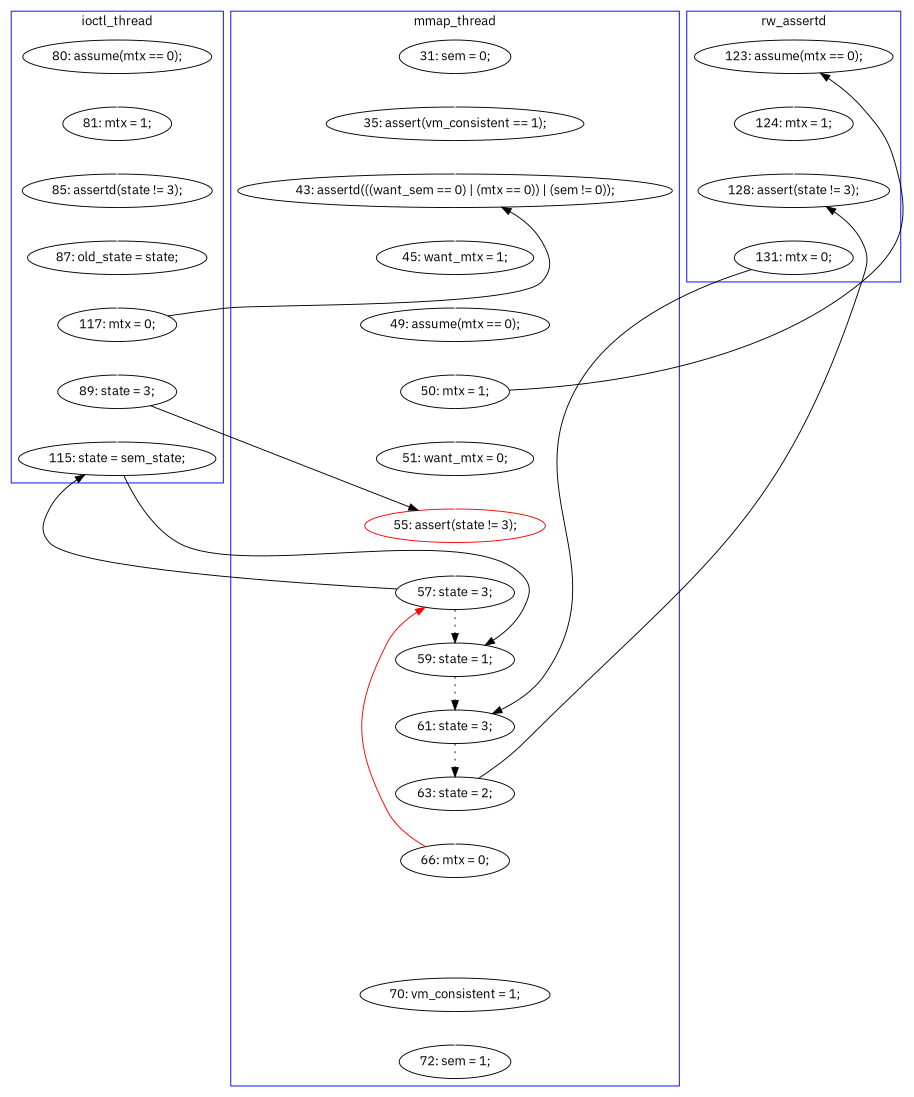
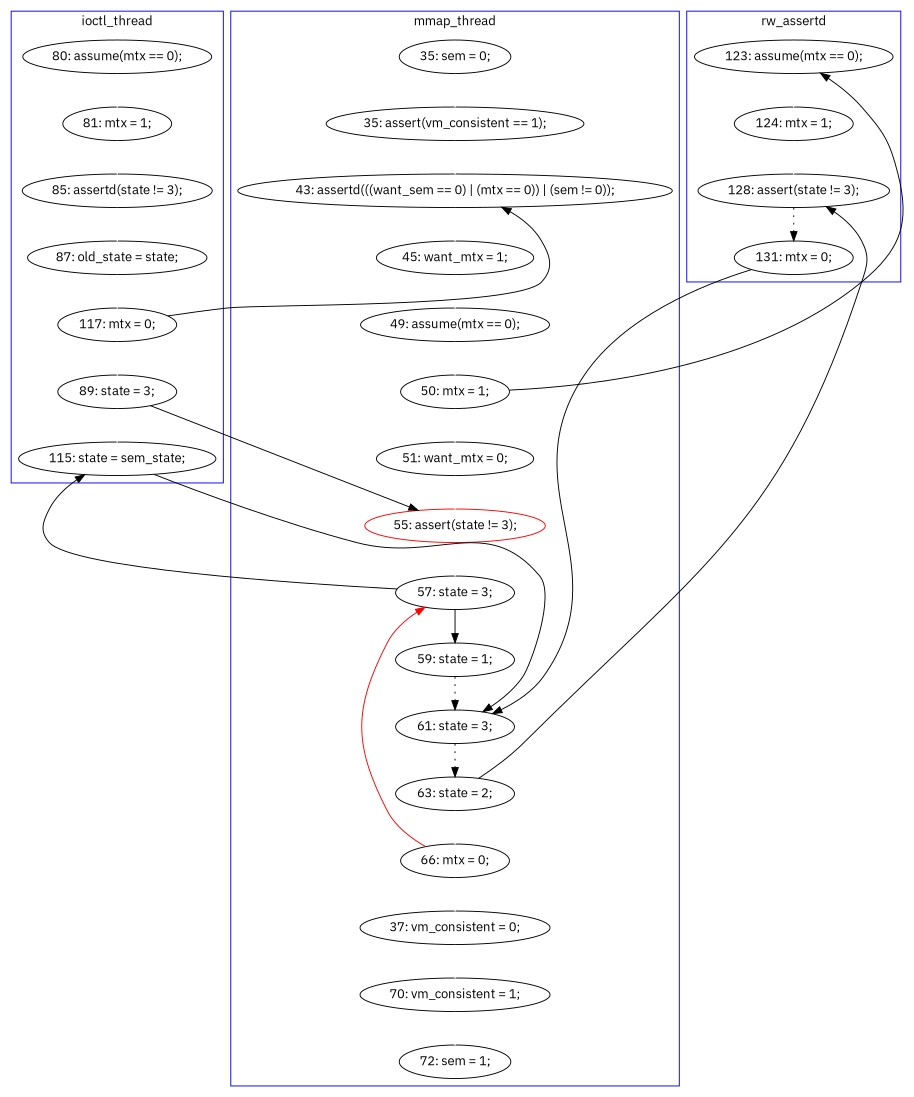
(455, 57) -> (455, 57)
none -> (794, 220)
(348, 553) -> (421, 547)
(455, 622) -> (455, 622)
none -> (455, 928)
